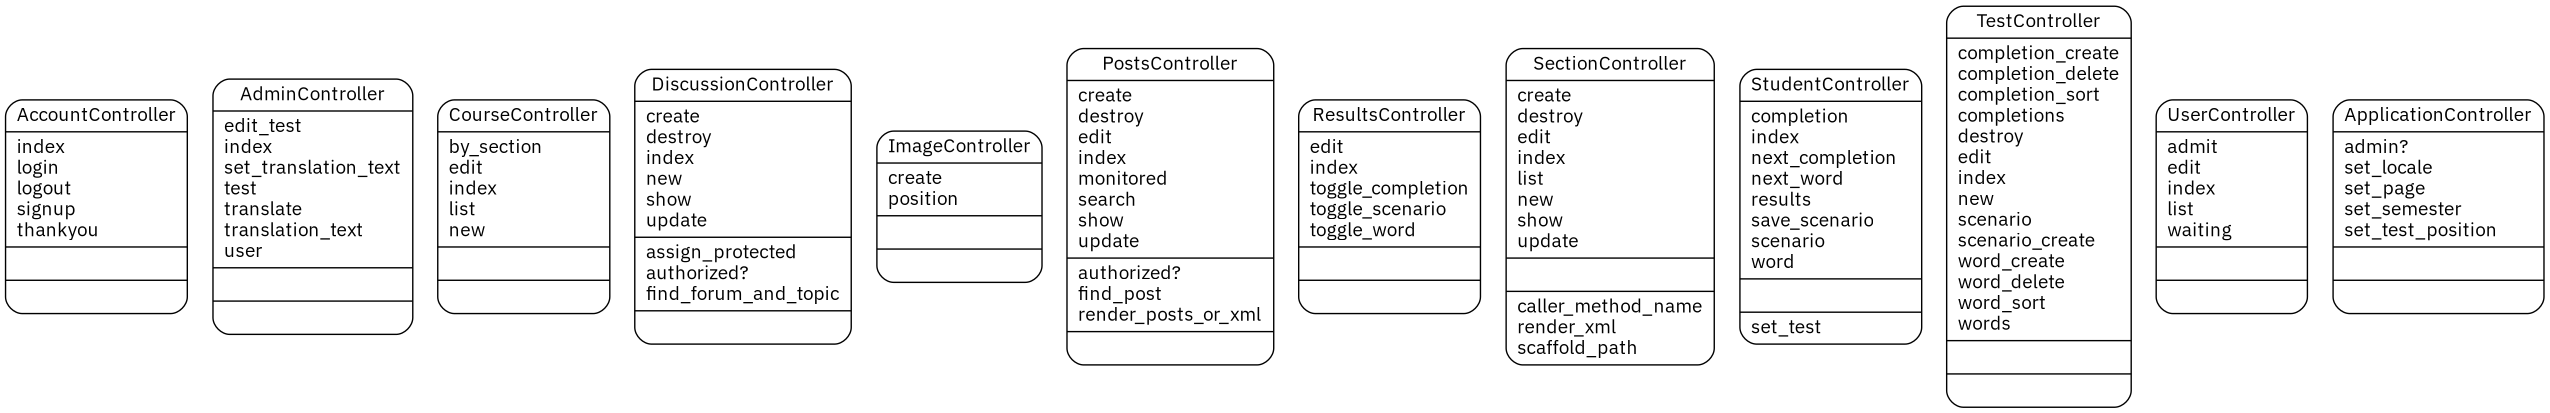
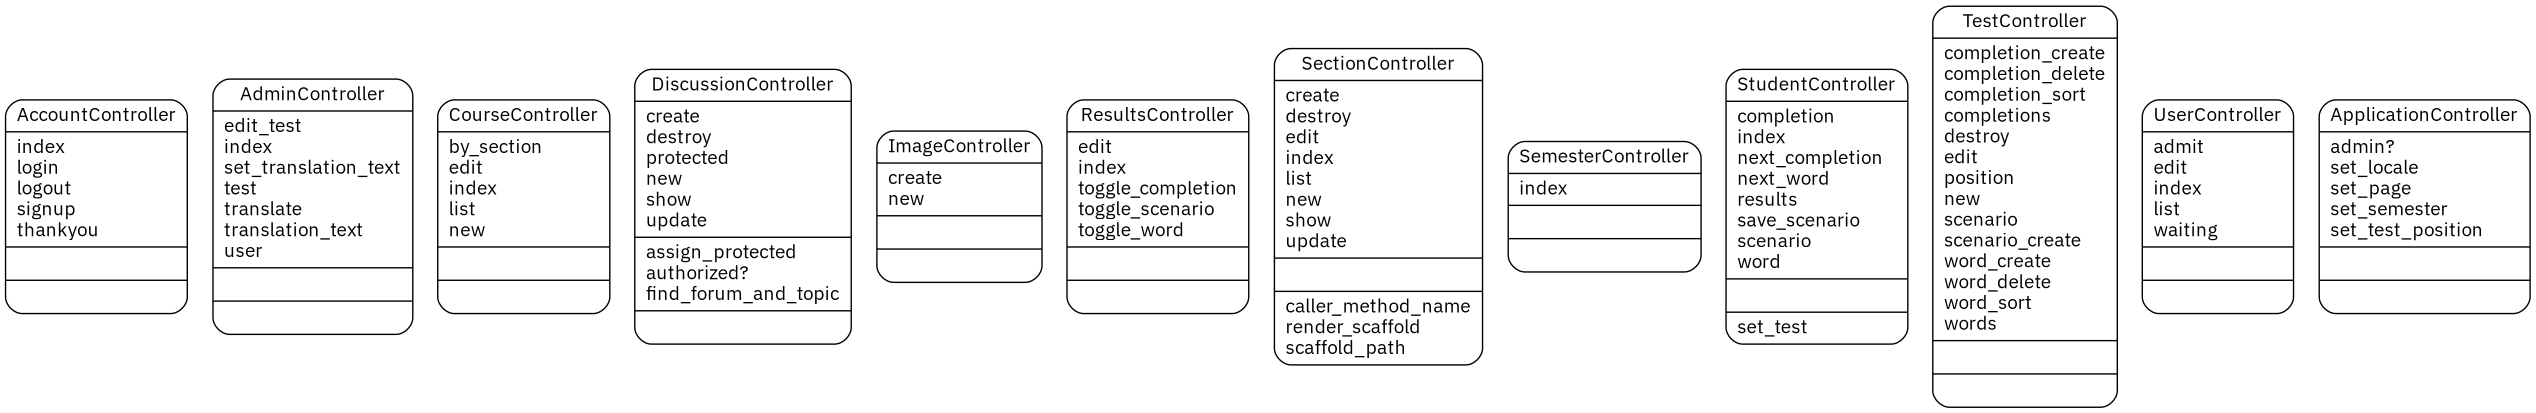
(670, 158) -> (688, 158)
(1982, 178) -> (1980, 178)
(924, 199) -> (907, 199)
(1170, 207) -> none
none -> (1605, 207)
(1567, 327) -> (1354, 327)
